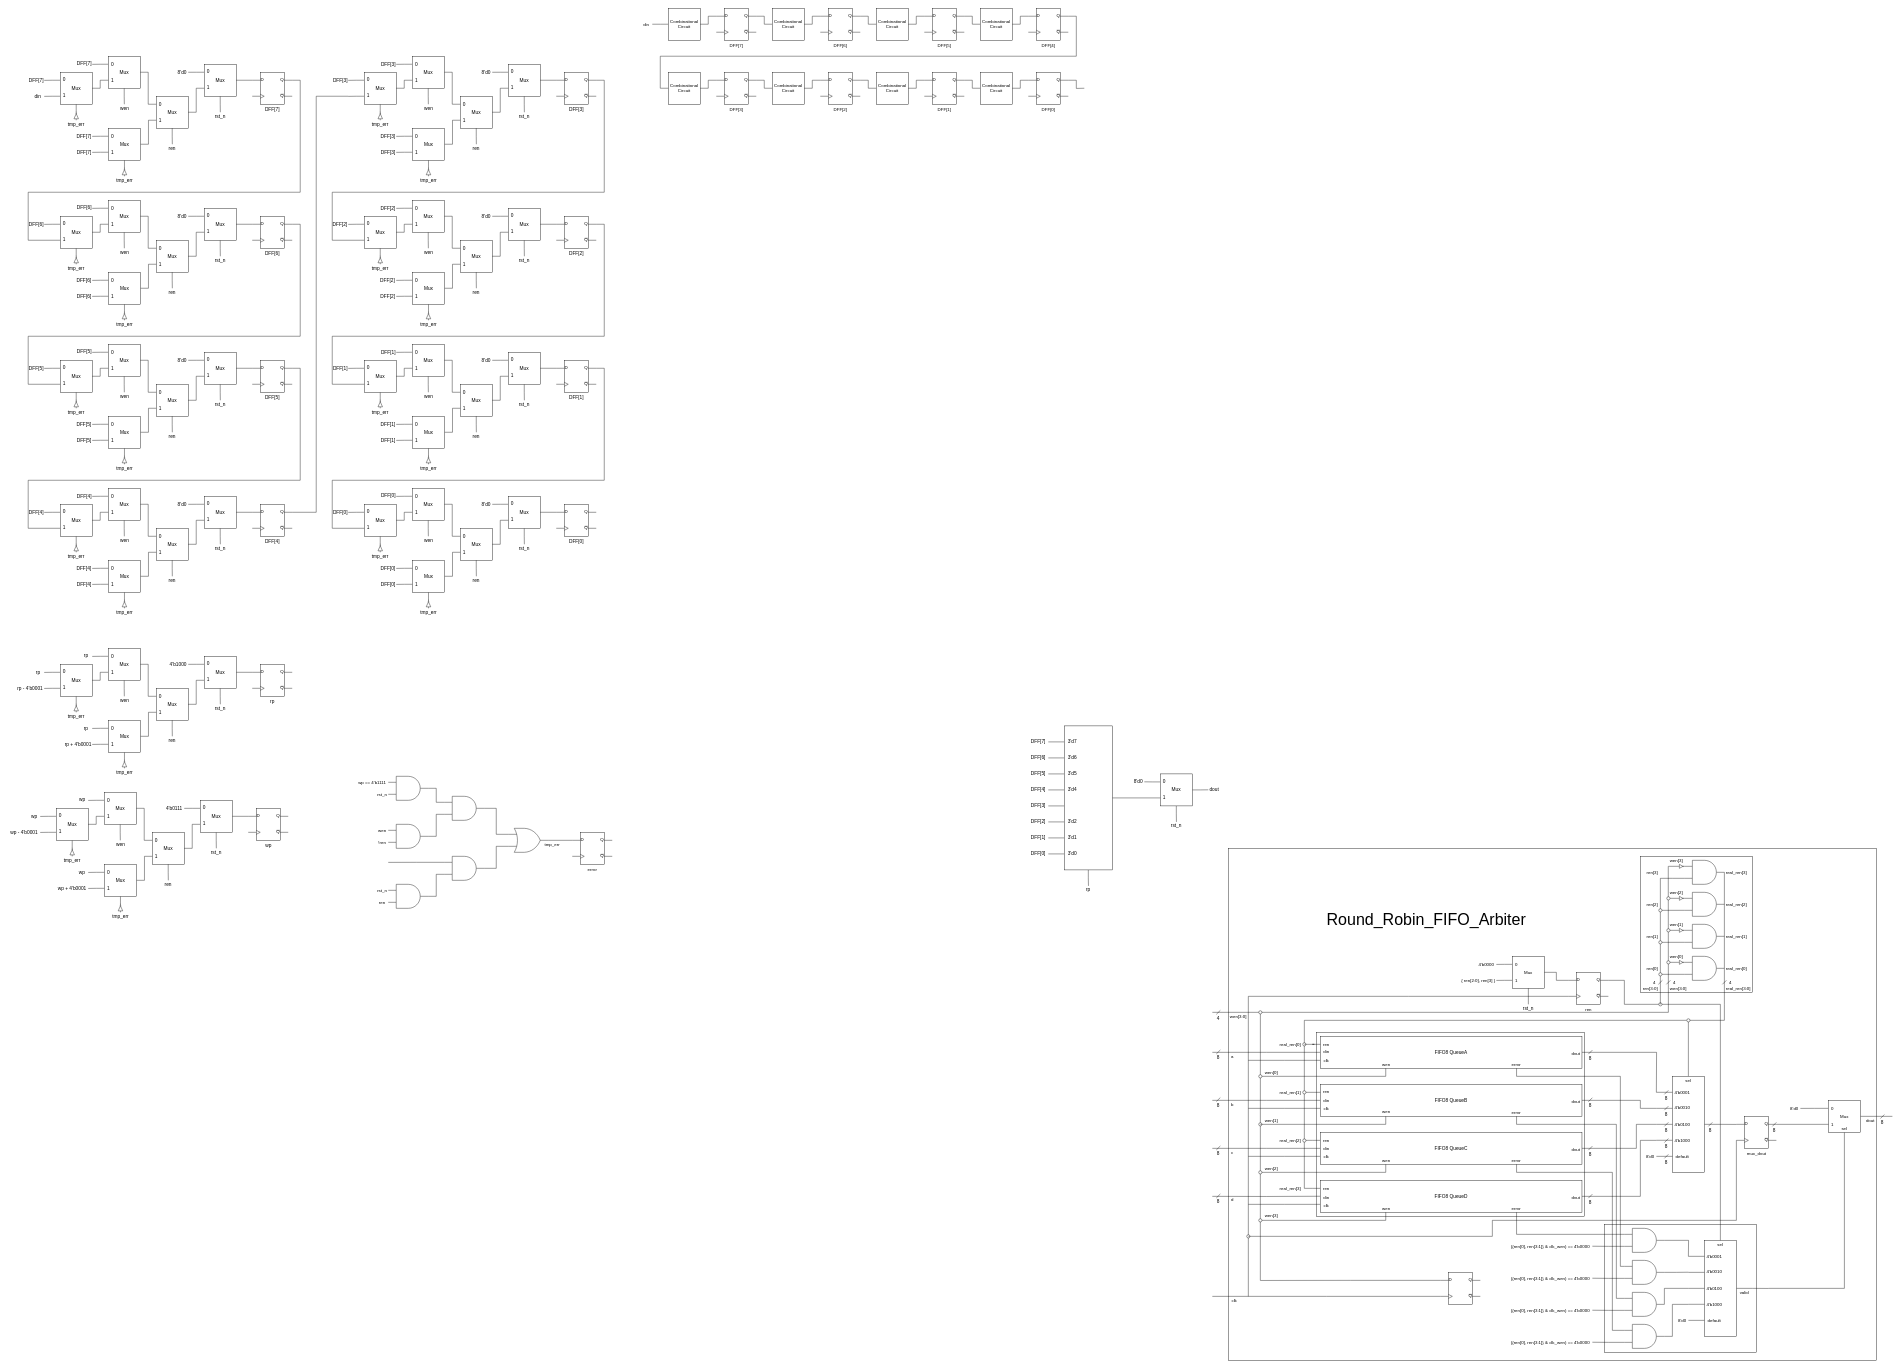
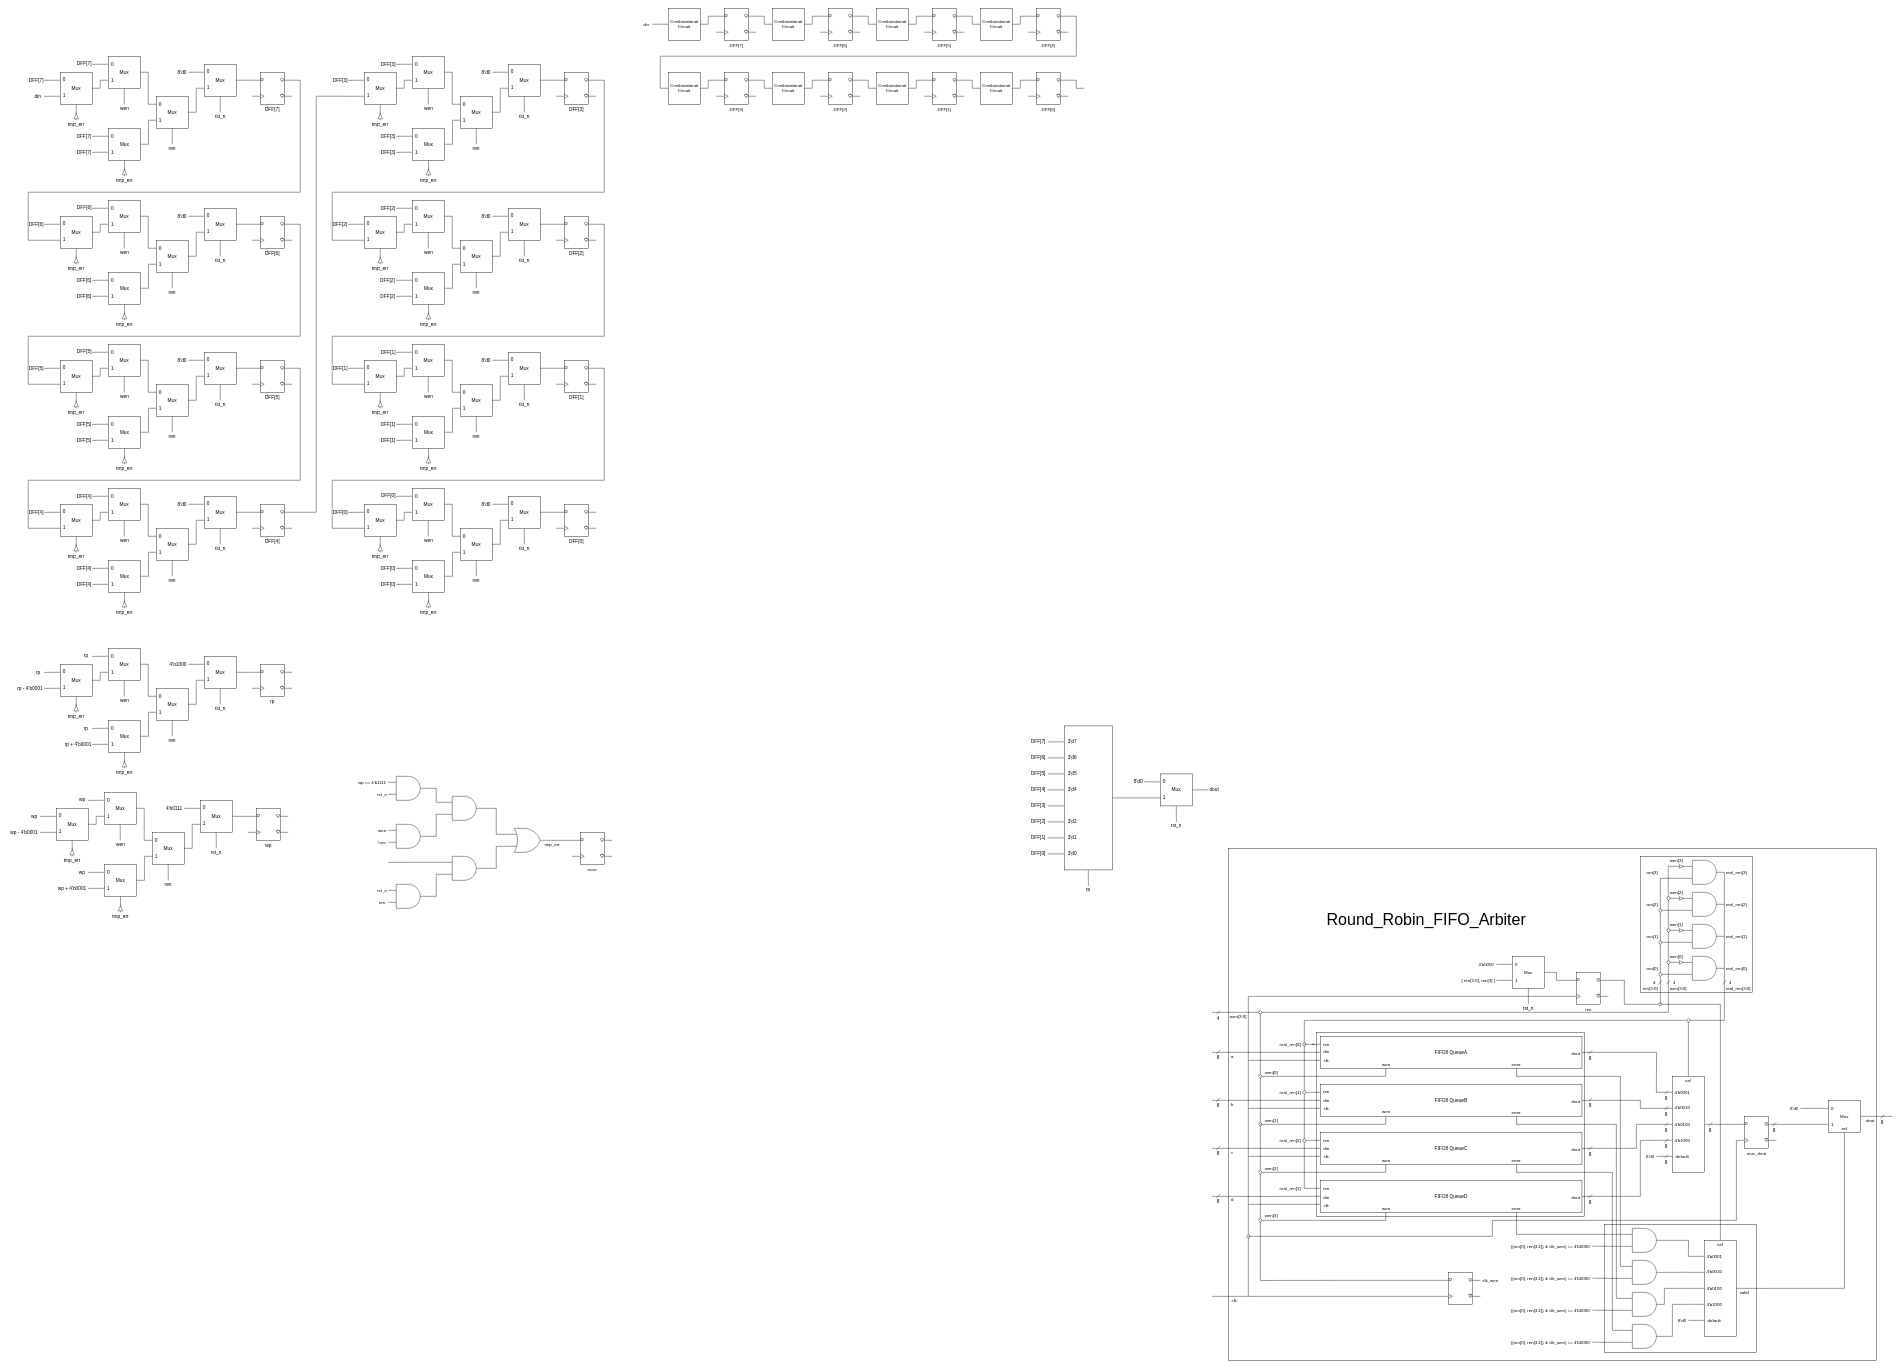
none -> (1490, 1280)
